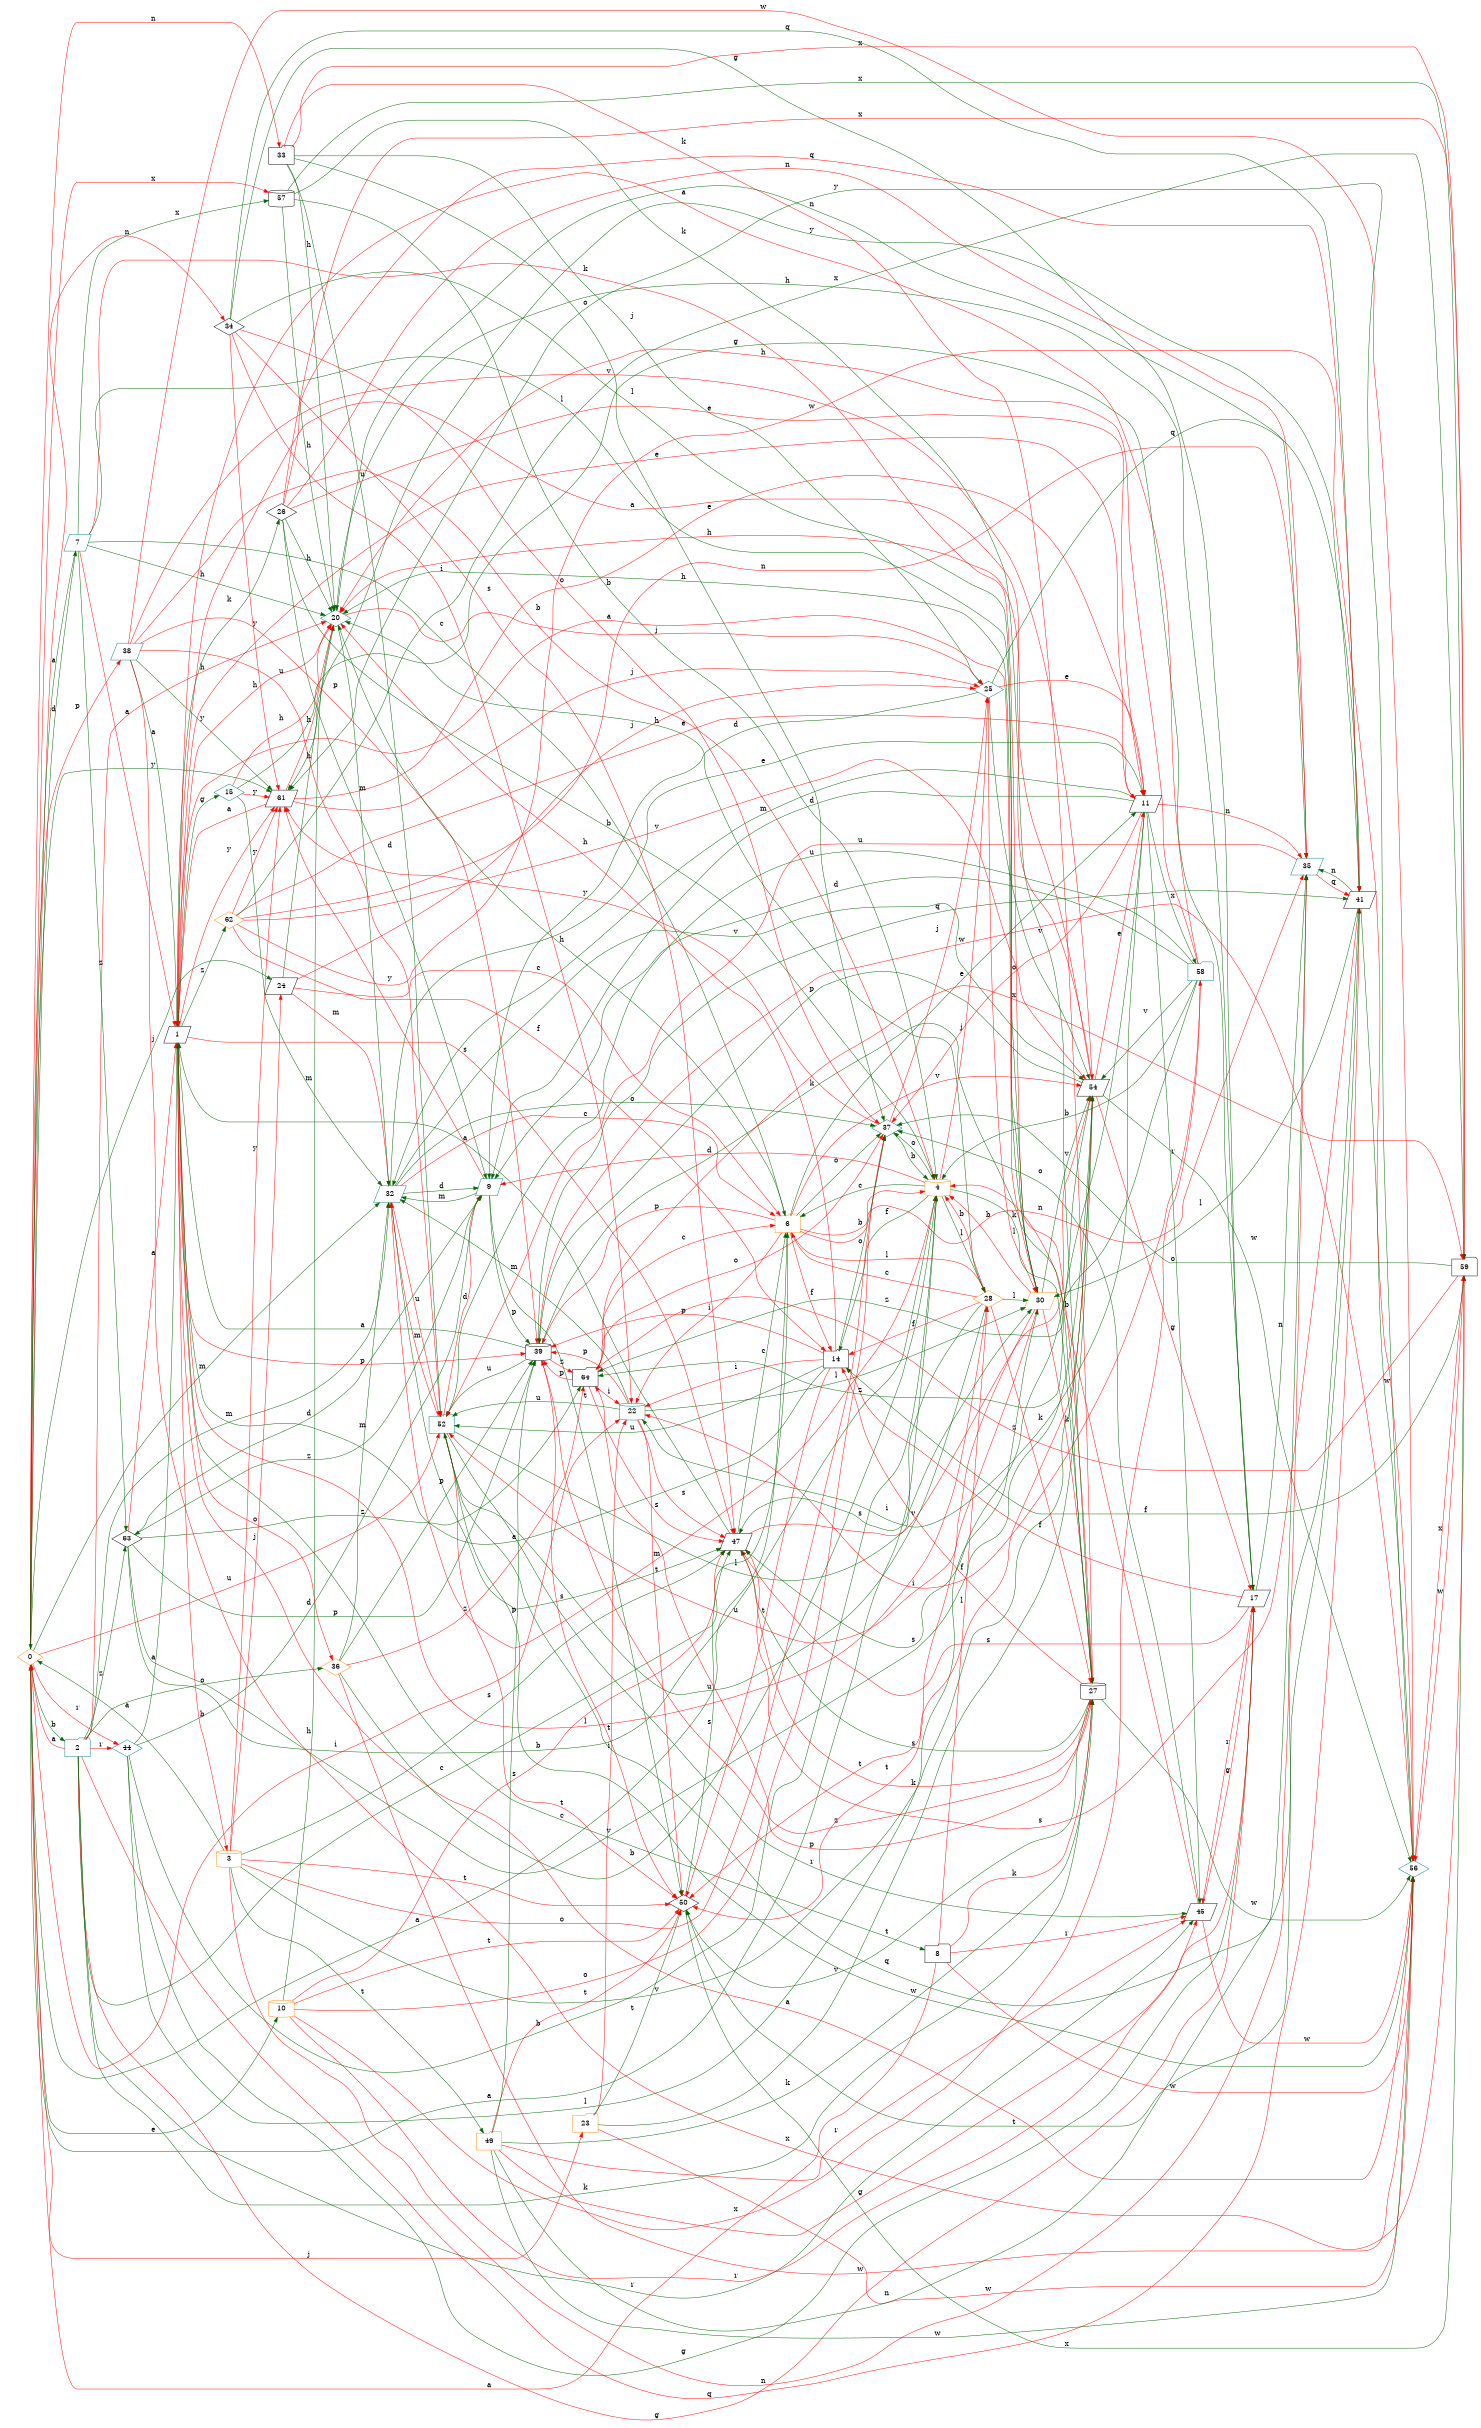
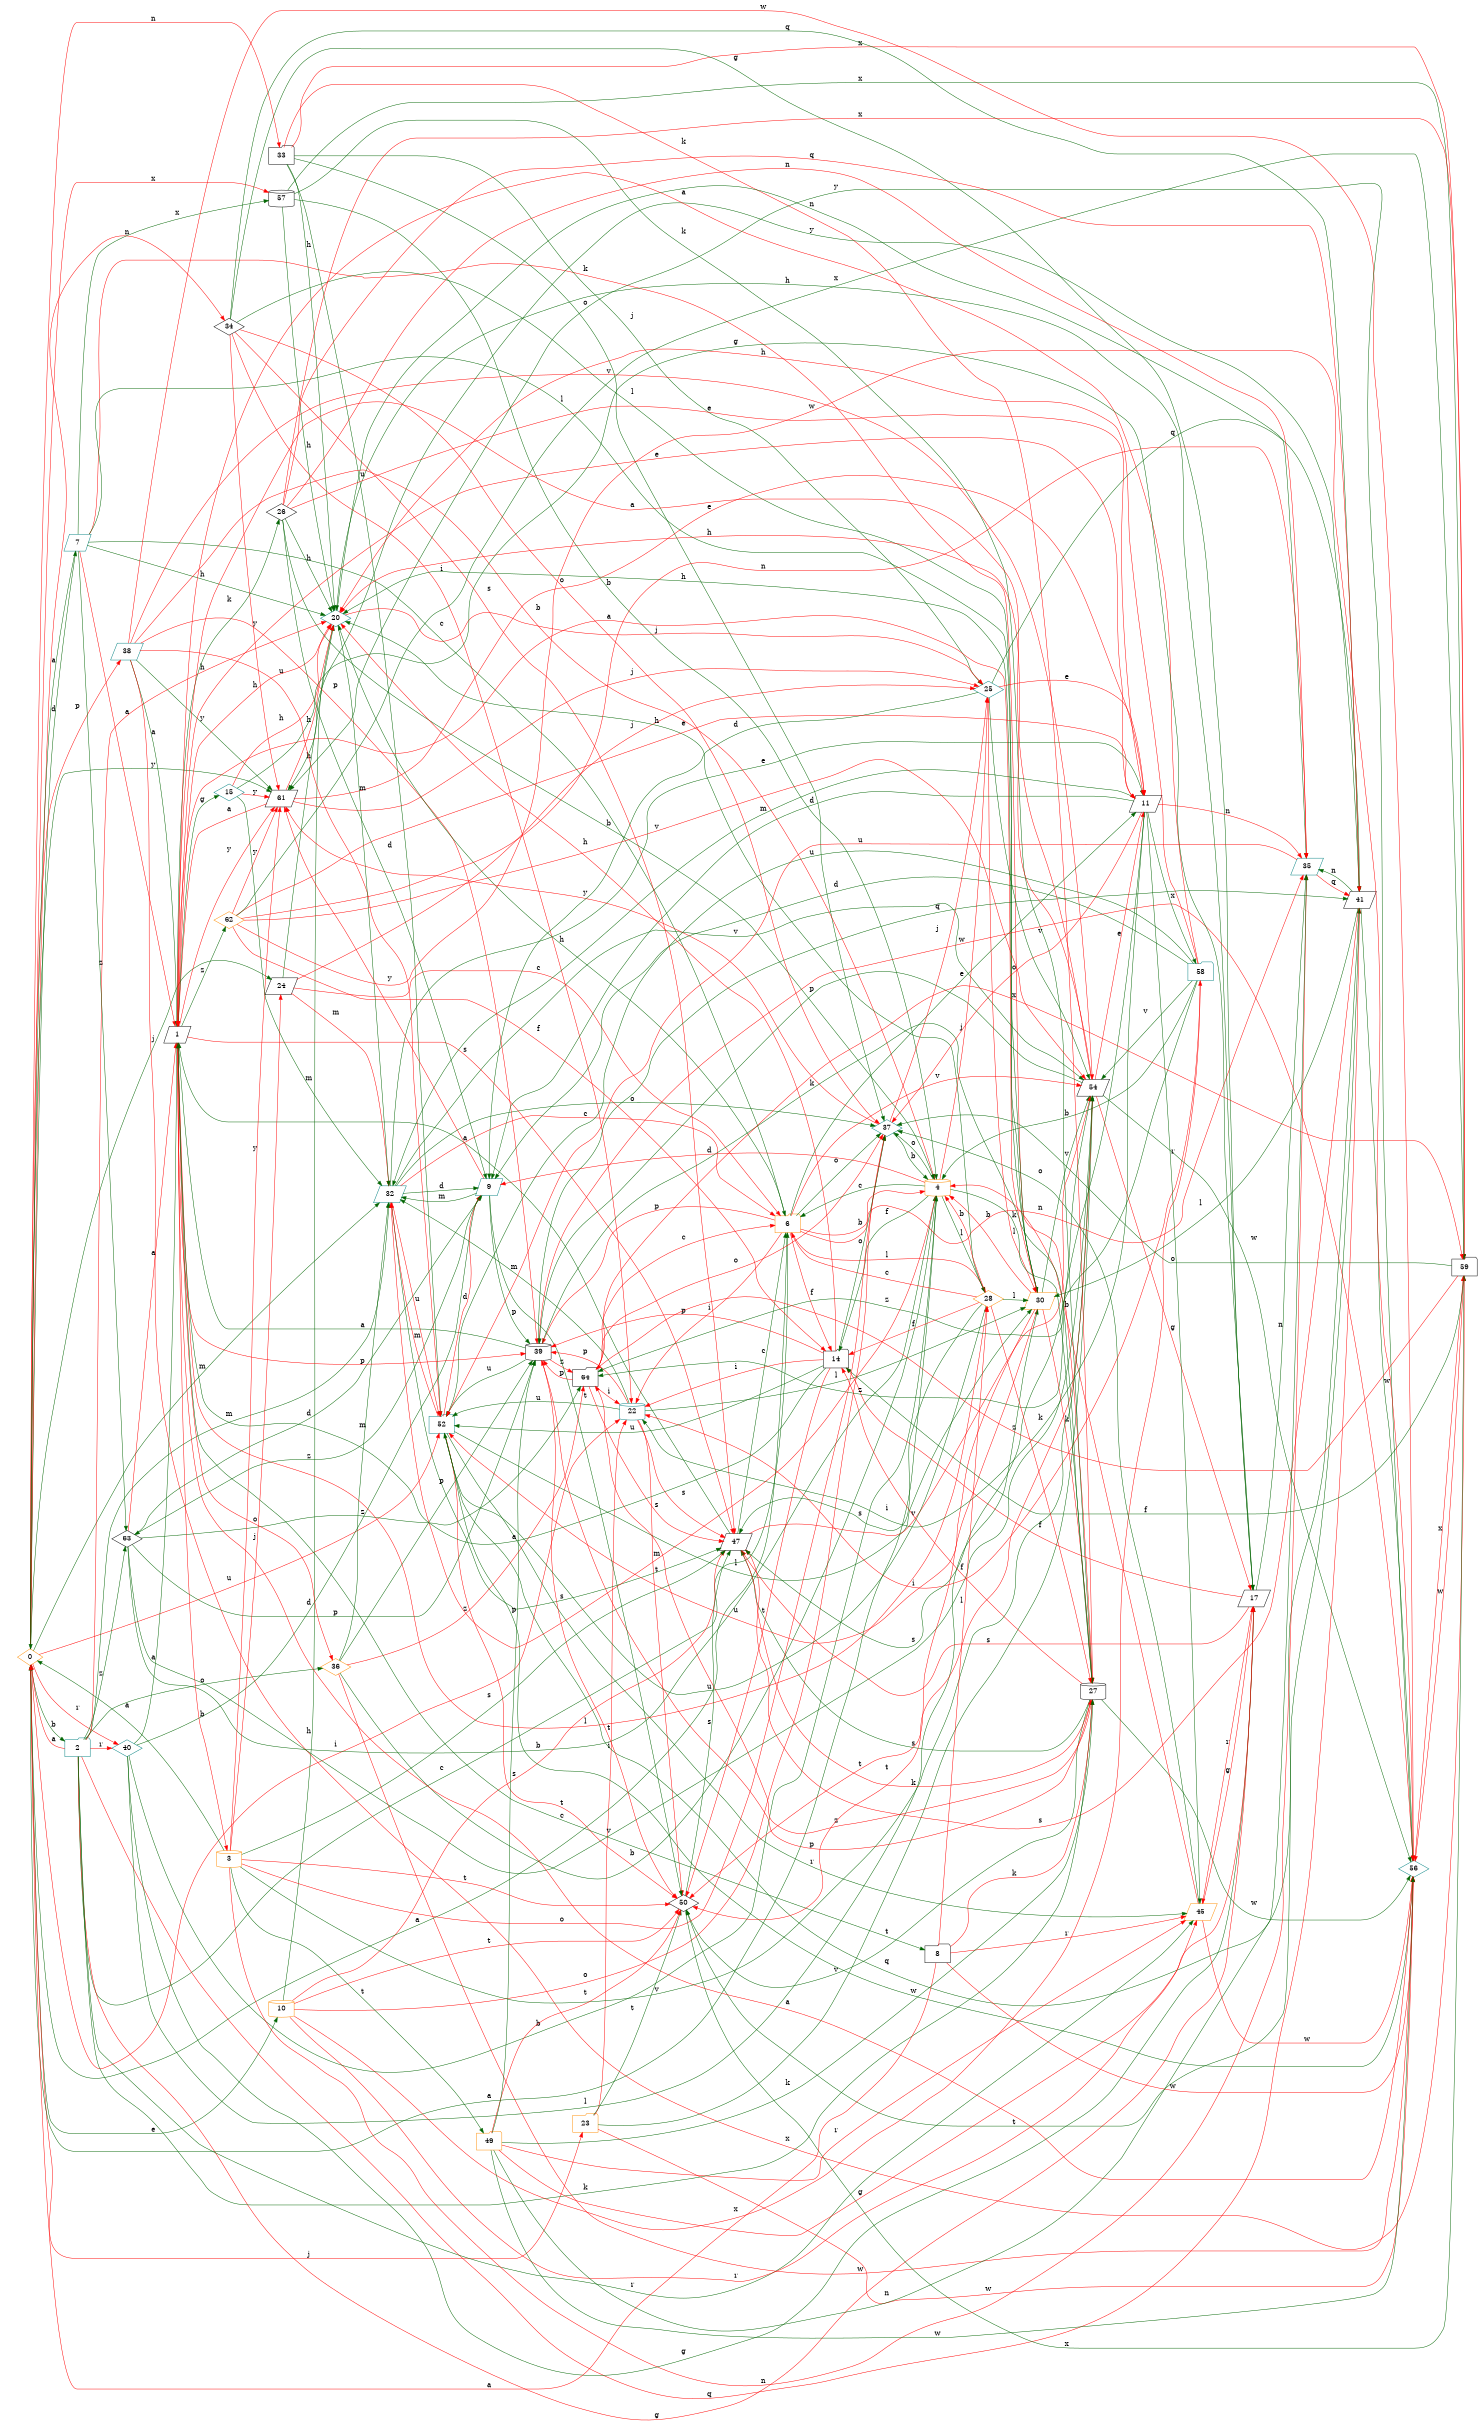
(127, 1748) -> (127, 1748)
(1201, 1912) -> (1201, 1912)
